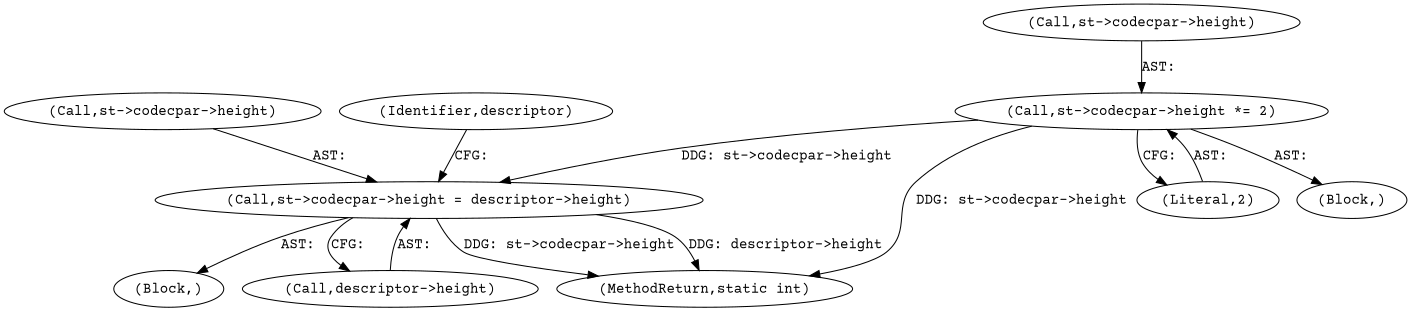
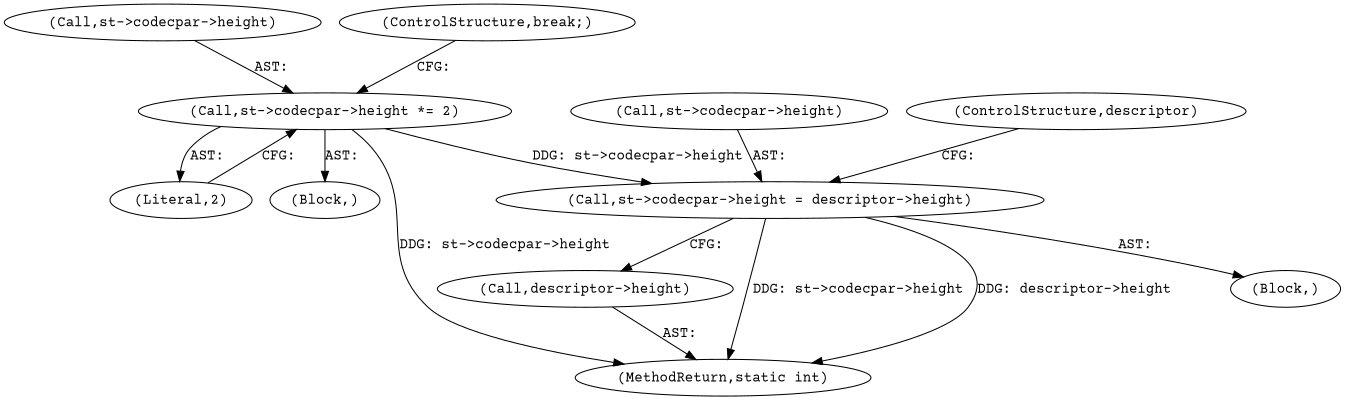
none -> (487, 22)
(476, 111) -> (1076, 111)
(1164, 156) -> (212, 156)
(1215, 156) -> (283, 156)
(394, 247) -> (650, 331)
